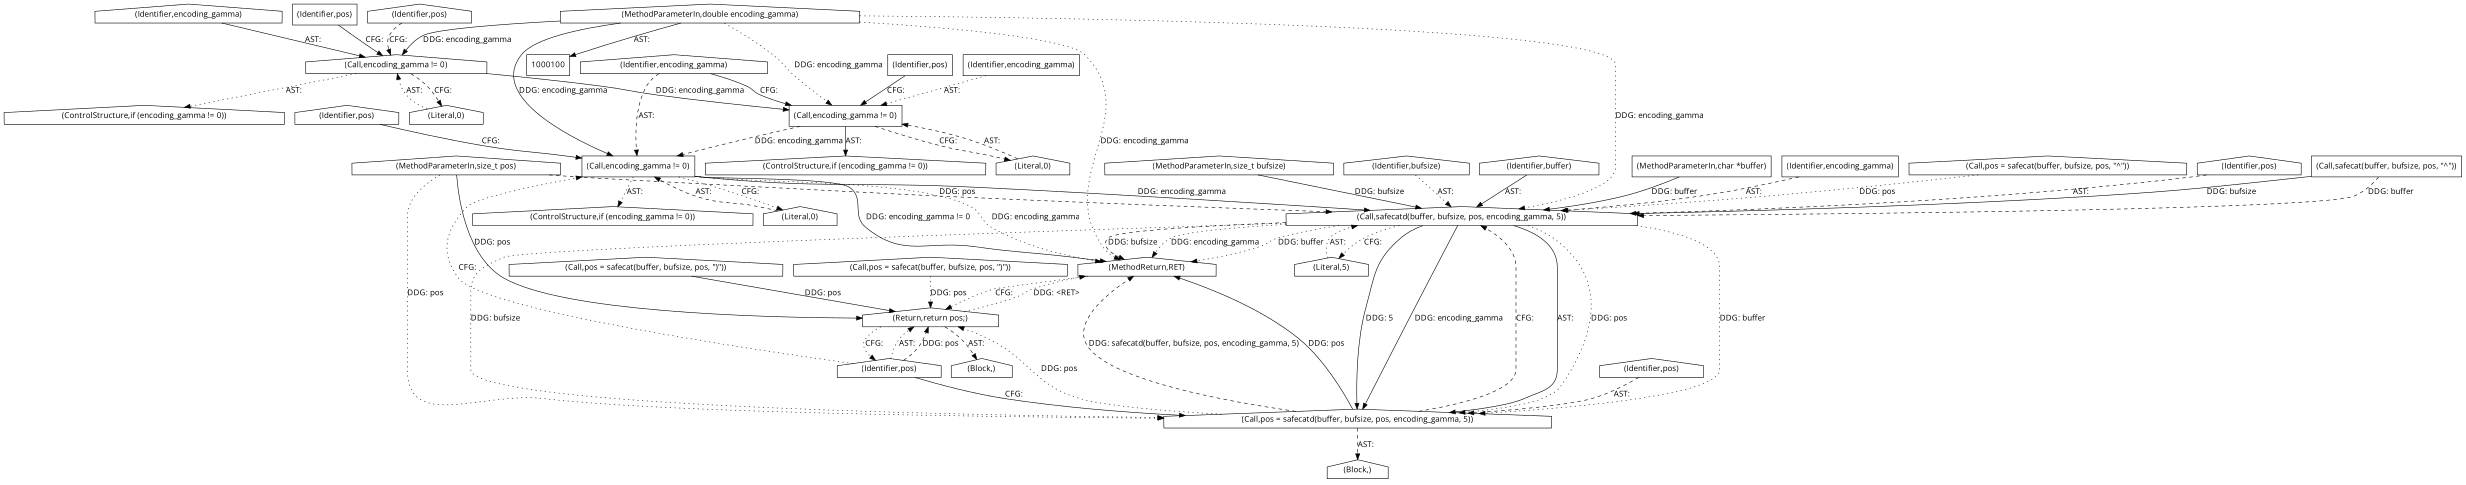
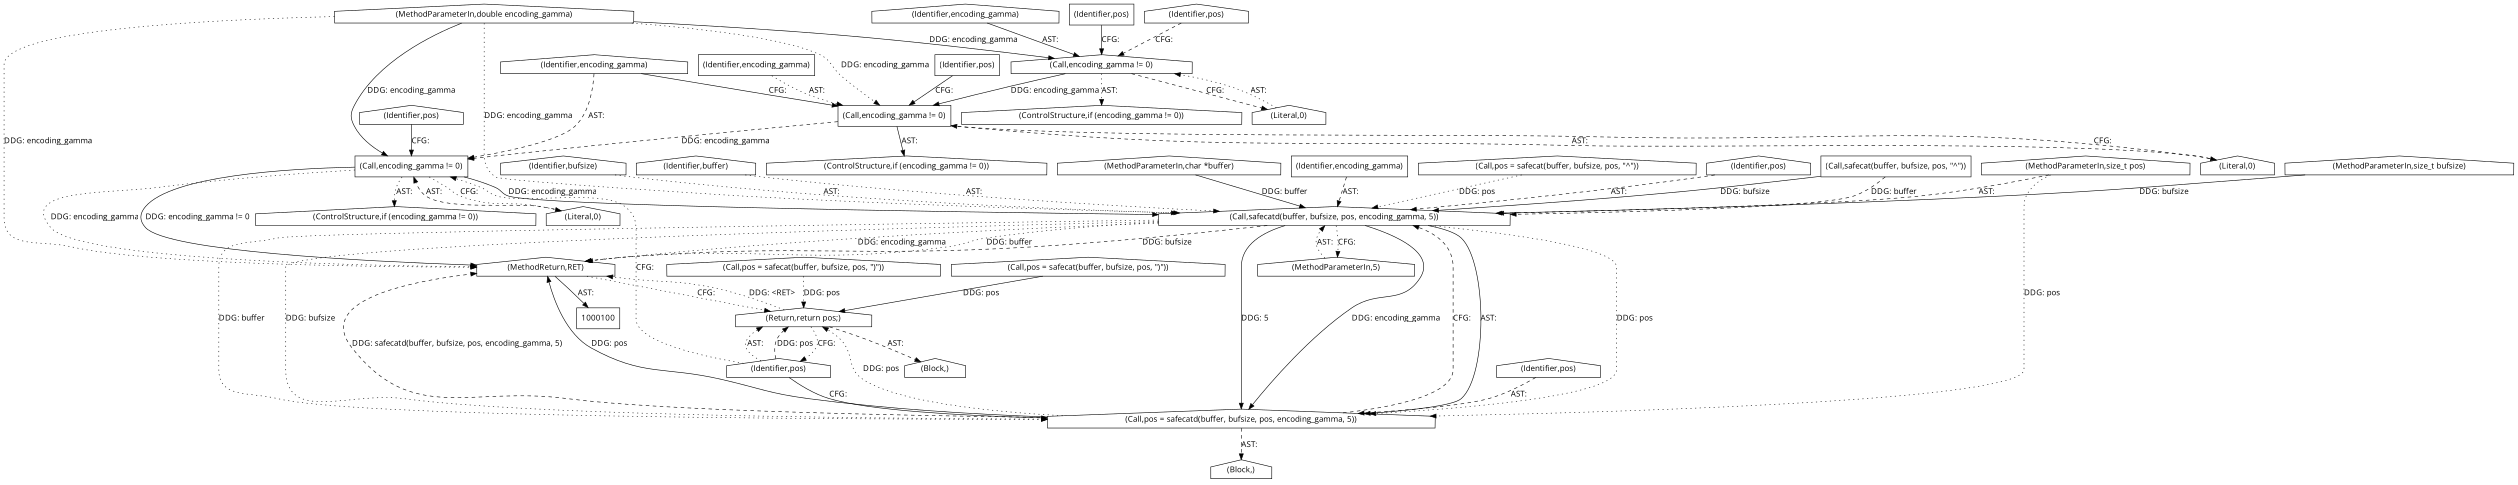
(628, 38) -> (570, 290)
(1702, 166) -> (1169, 166)
(1504, 189) -> (979, 196)
(958, 192) -> (1988, 192)
(1331, 268) -> (1336, 268)
(620, 306) -> none
